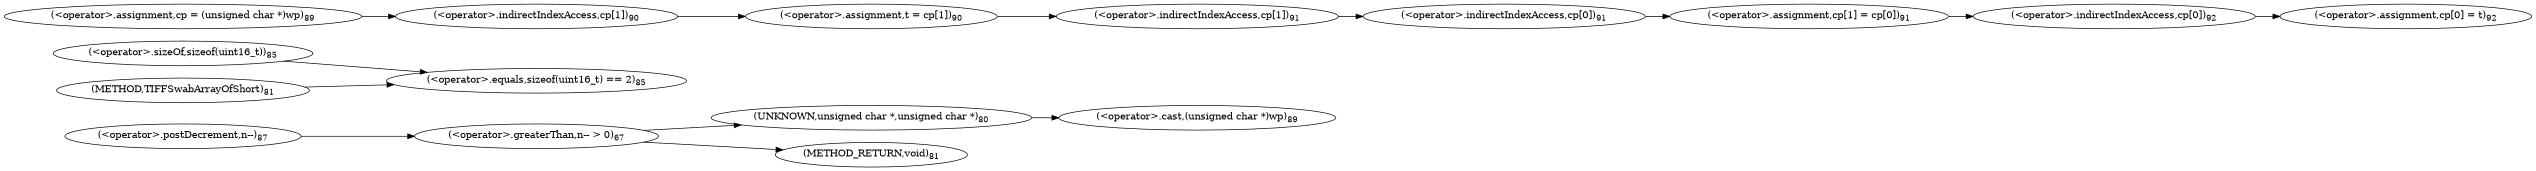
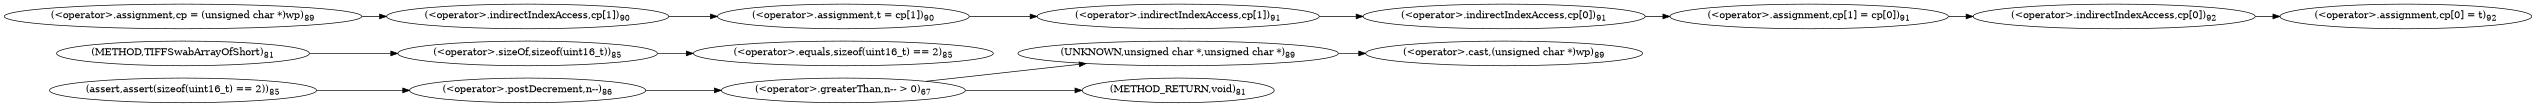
(346, 86) -> (350, 53)
none -> (183, 90)
(984, 117) -> (1290, 52)
(263, 135) -> (607, 89)
